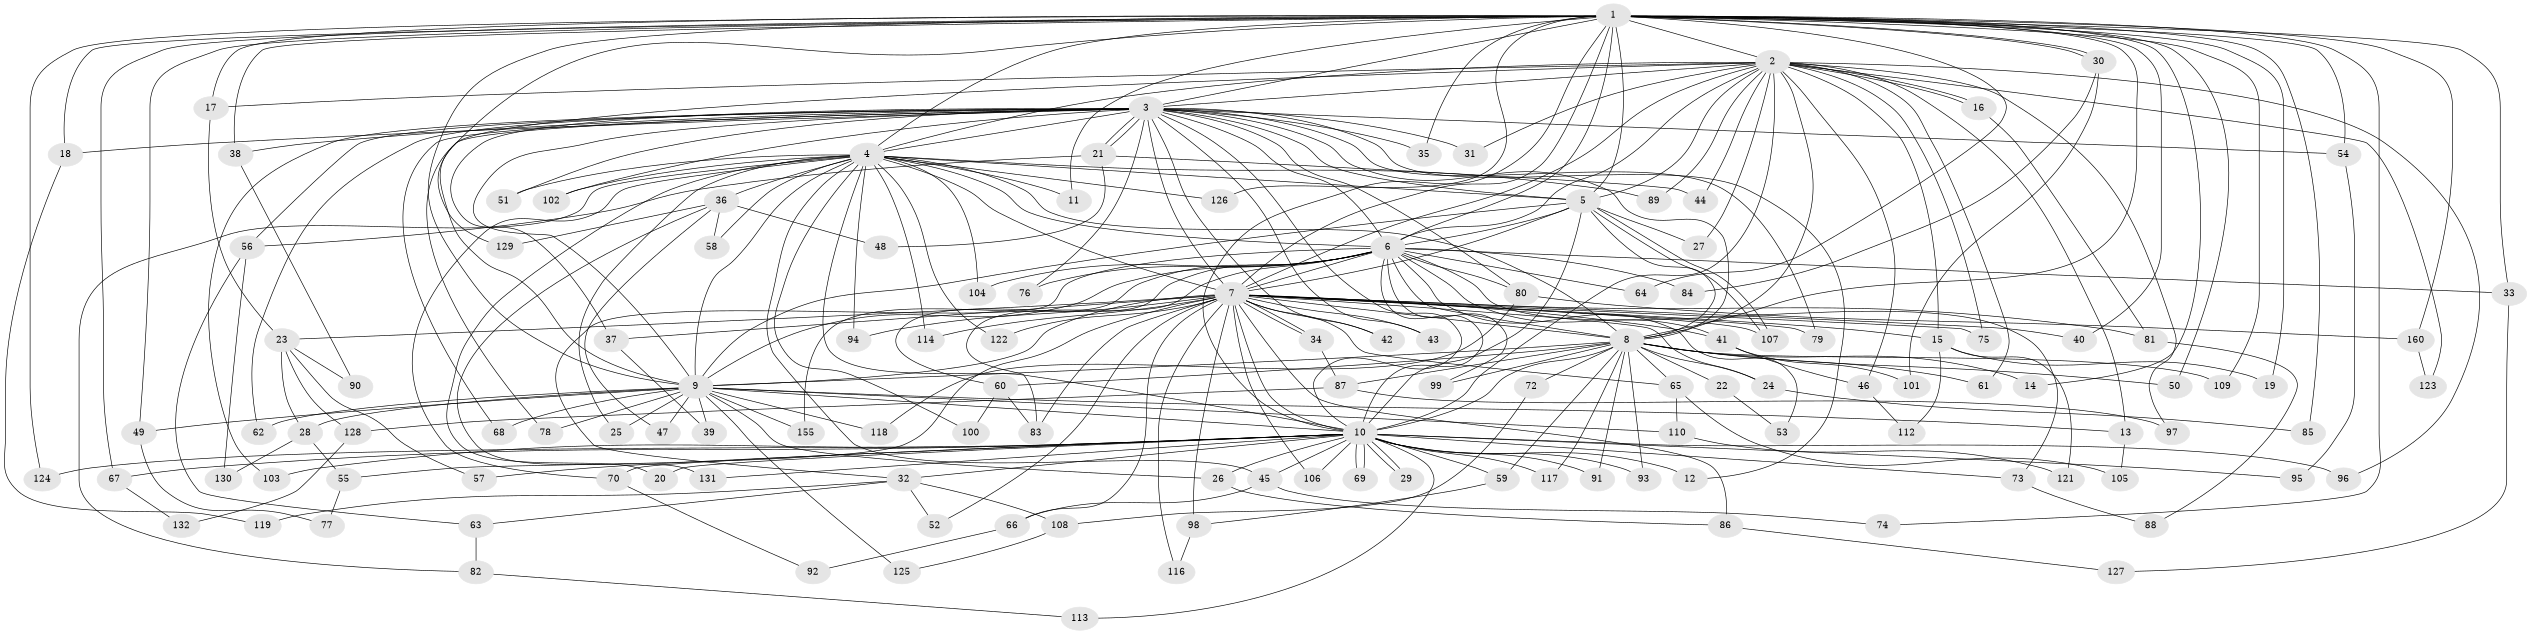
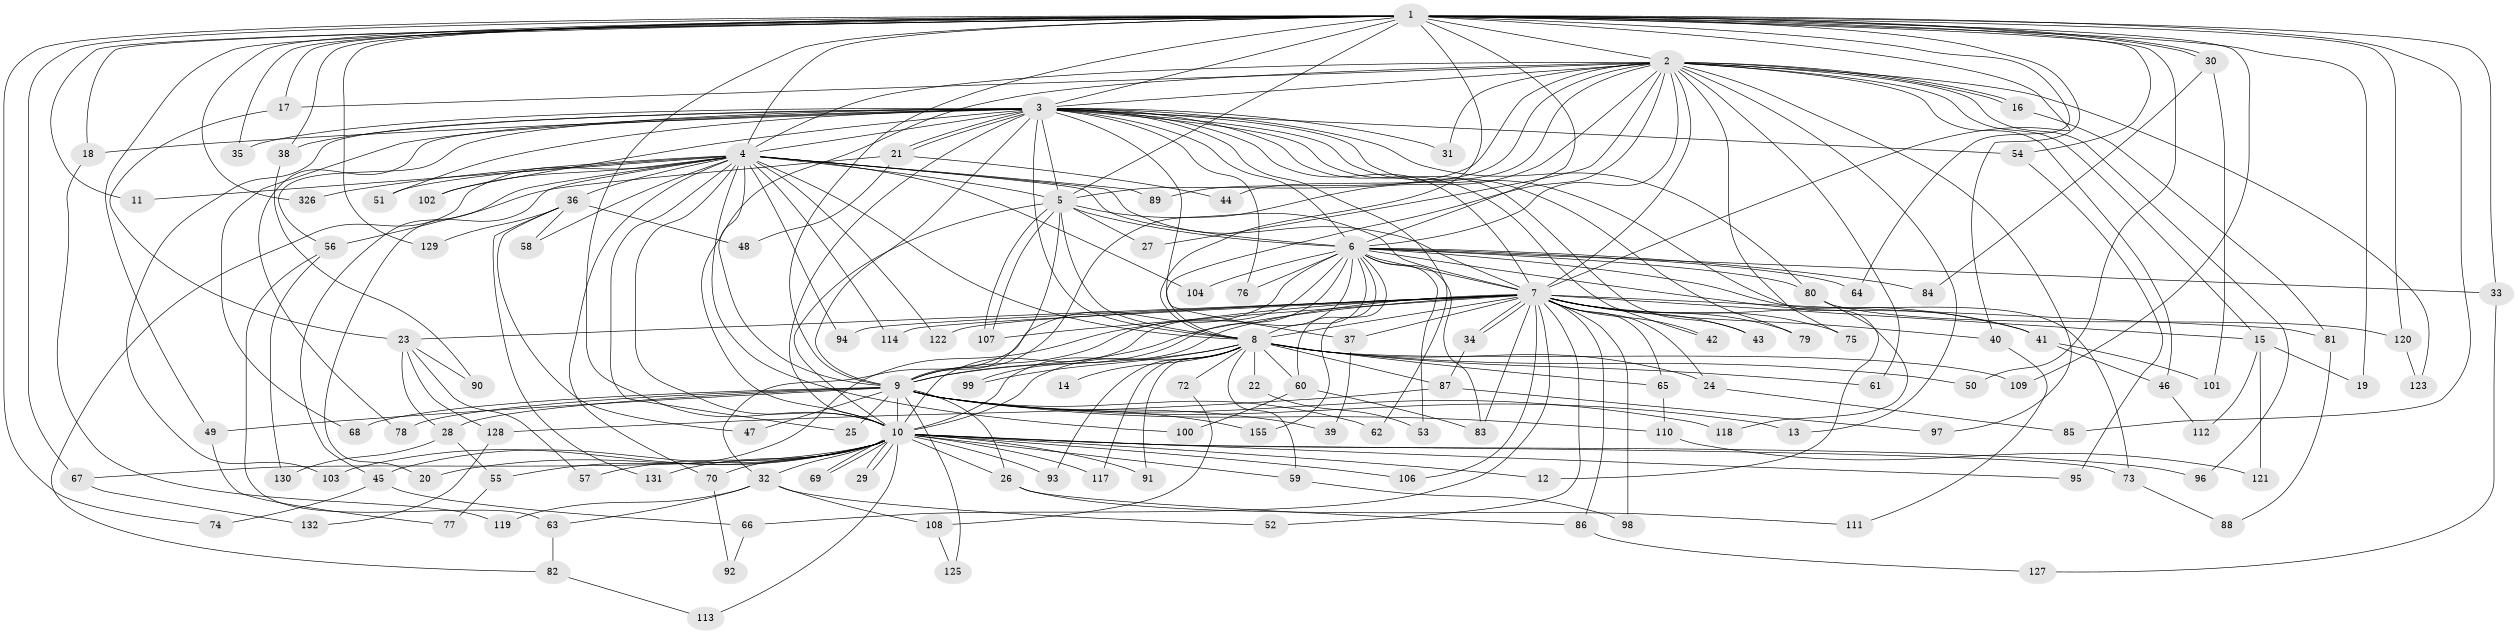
(2141, 45) -> none
(1220, 201) -> (307, 201)
(2416, 340) -> (2403, 340)
(42, 479) -> none
(2120, 479) -> none
none -> (1855, 526)
(1177, 572) -> none
